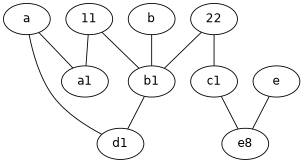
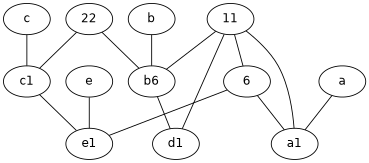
none -> (27, 19)
(152, 81) -> (152, 81)
none -> (247, 81)
(52, 95) -> (203, 82)
(245, 144) -> (89, 144)
